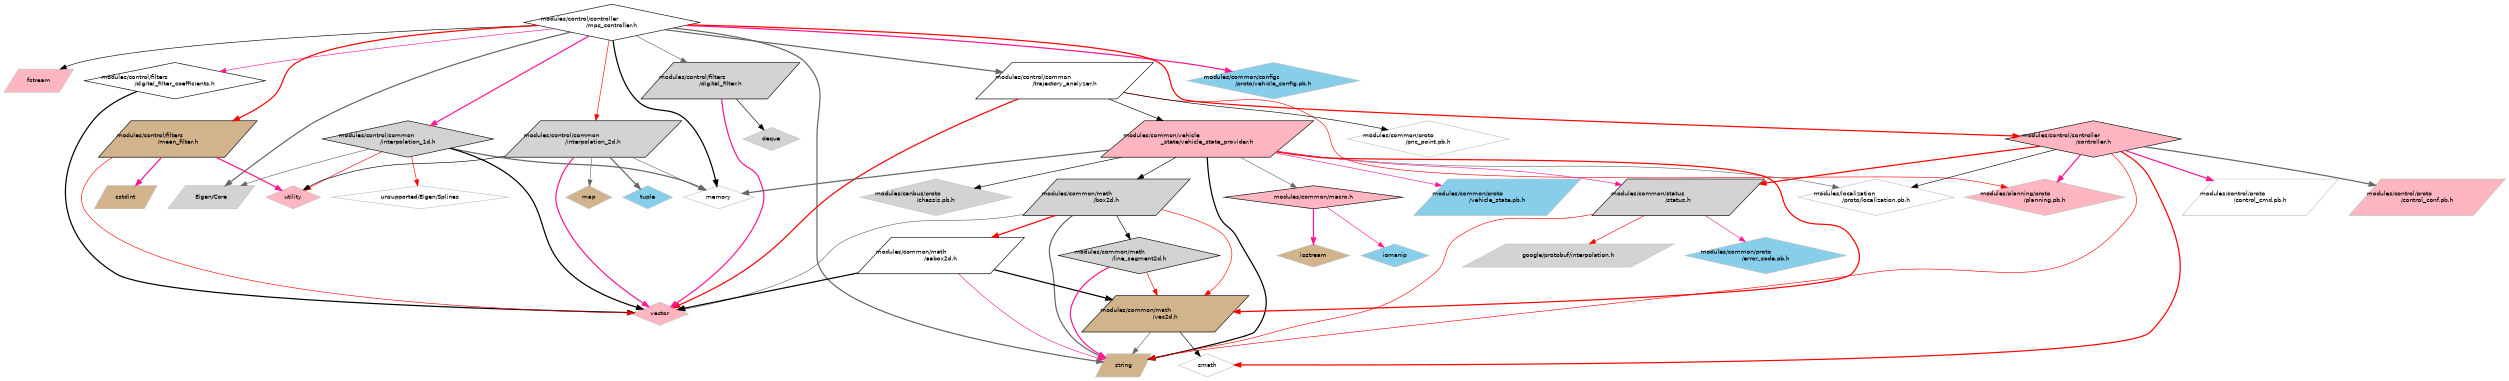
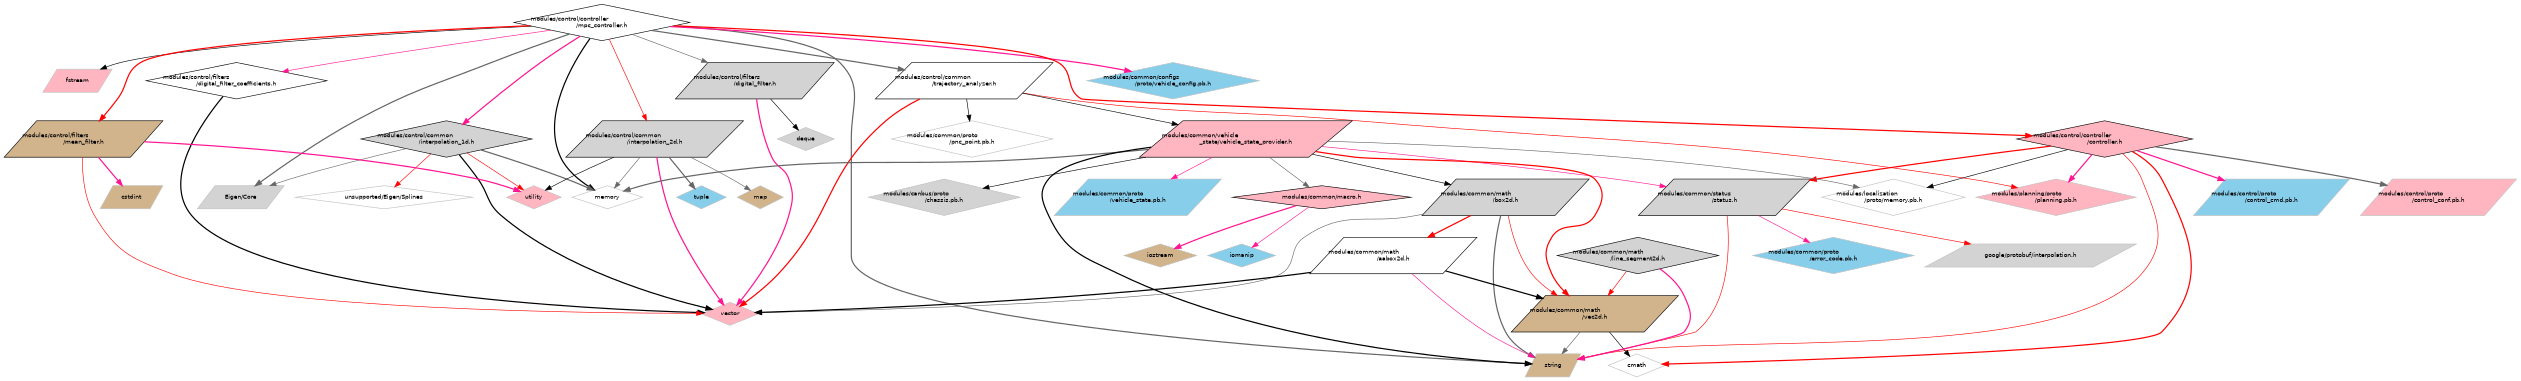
(1876, 197) -> (1893, 197)
(2260, 197) -> (2272, 197)
(1122, 225) -> none
